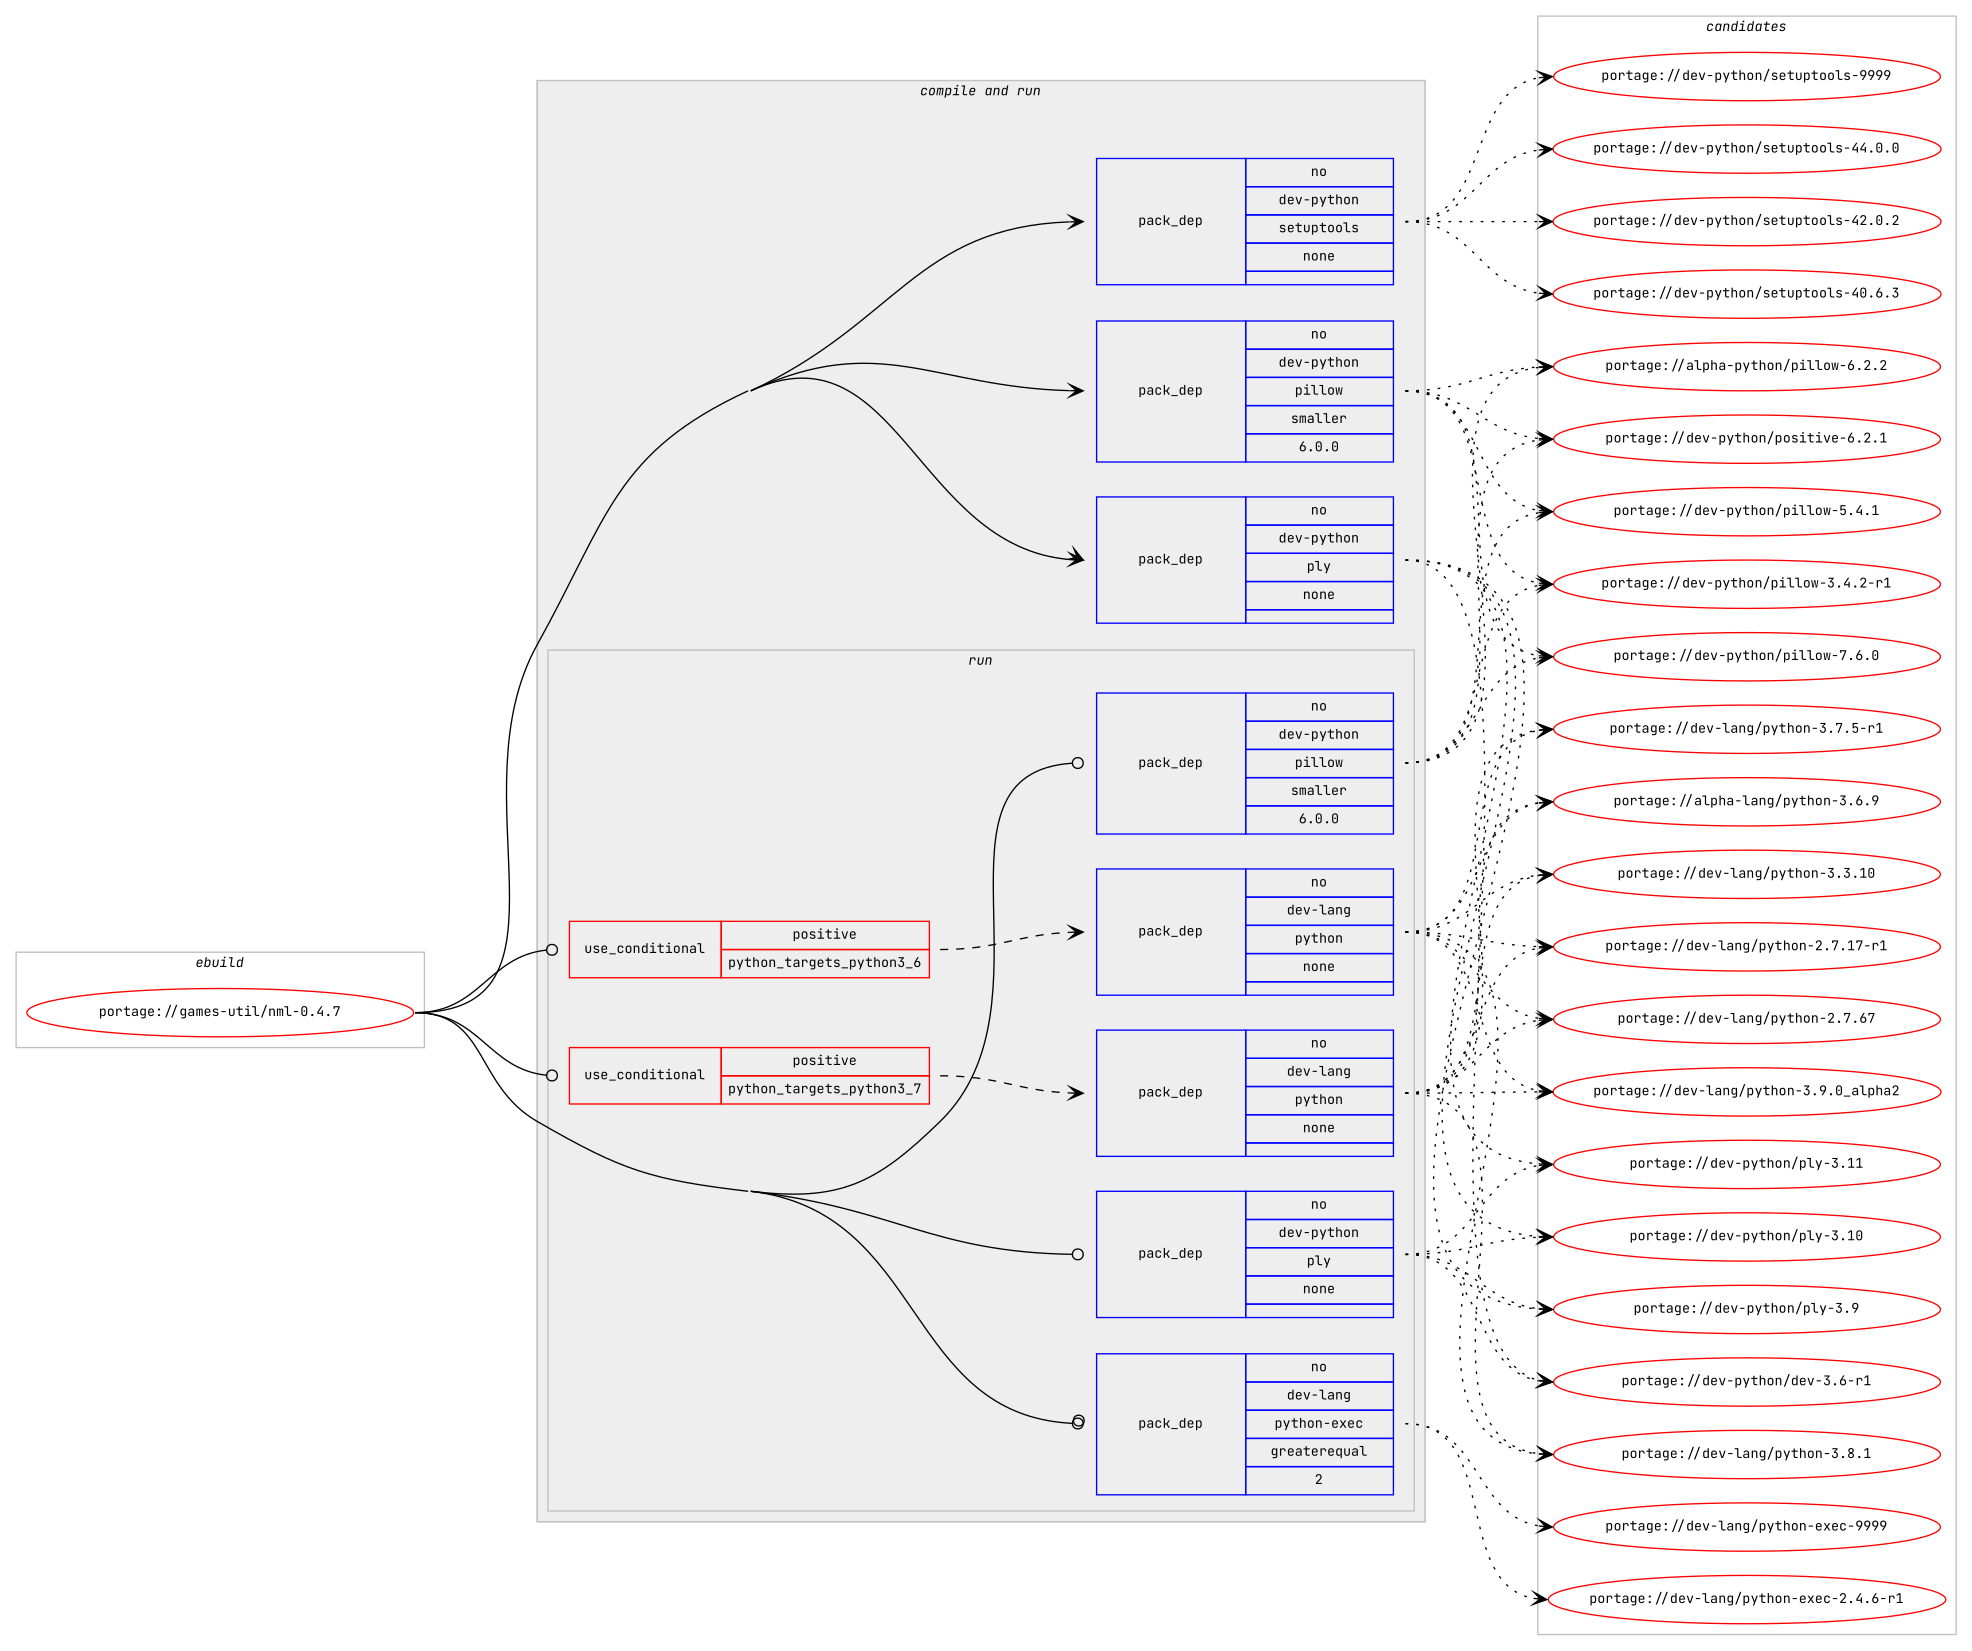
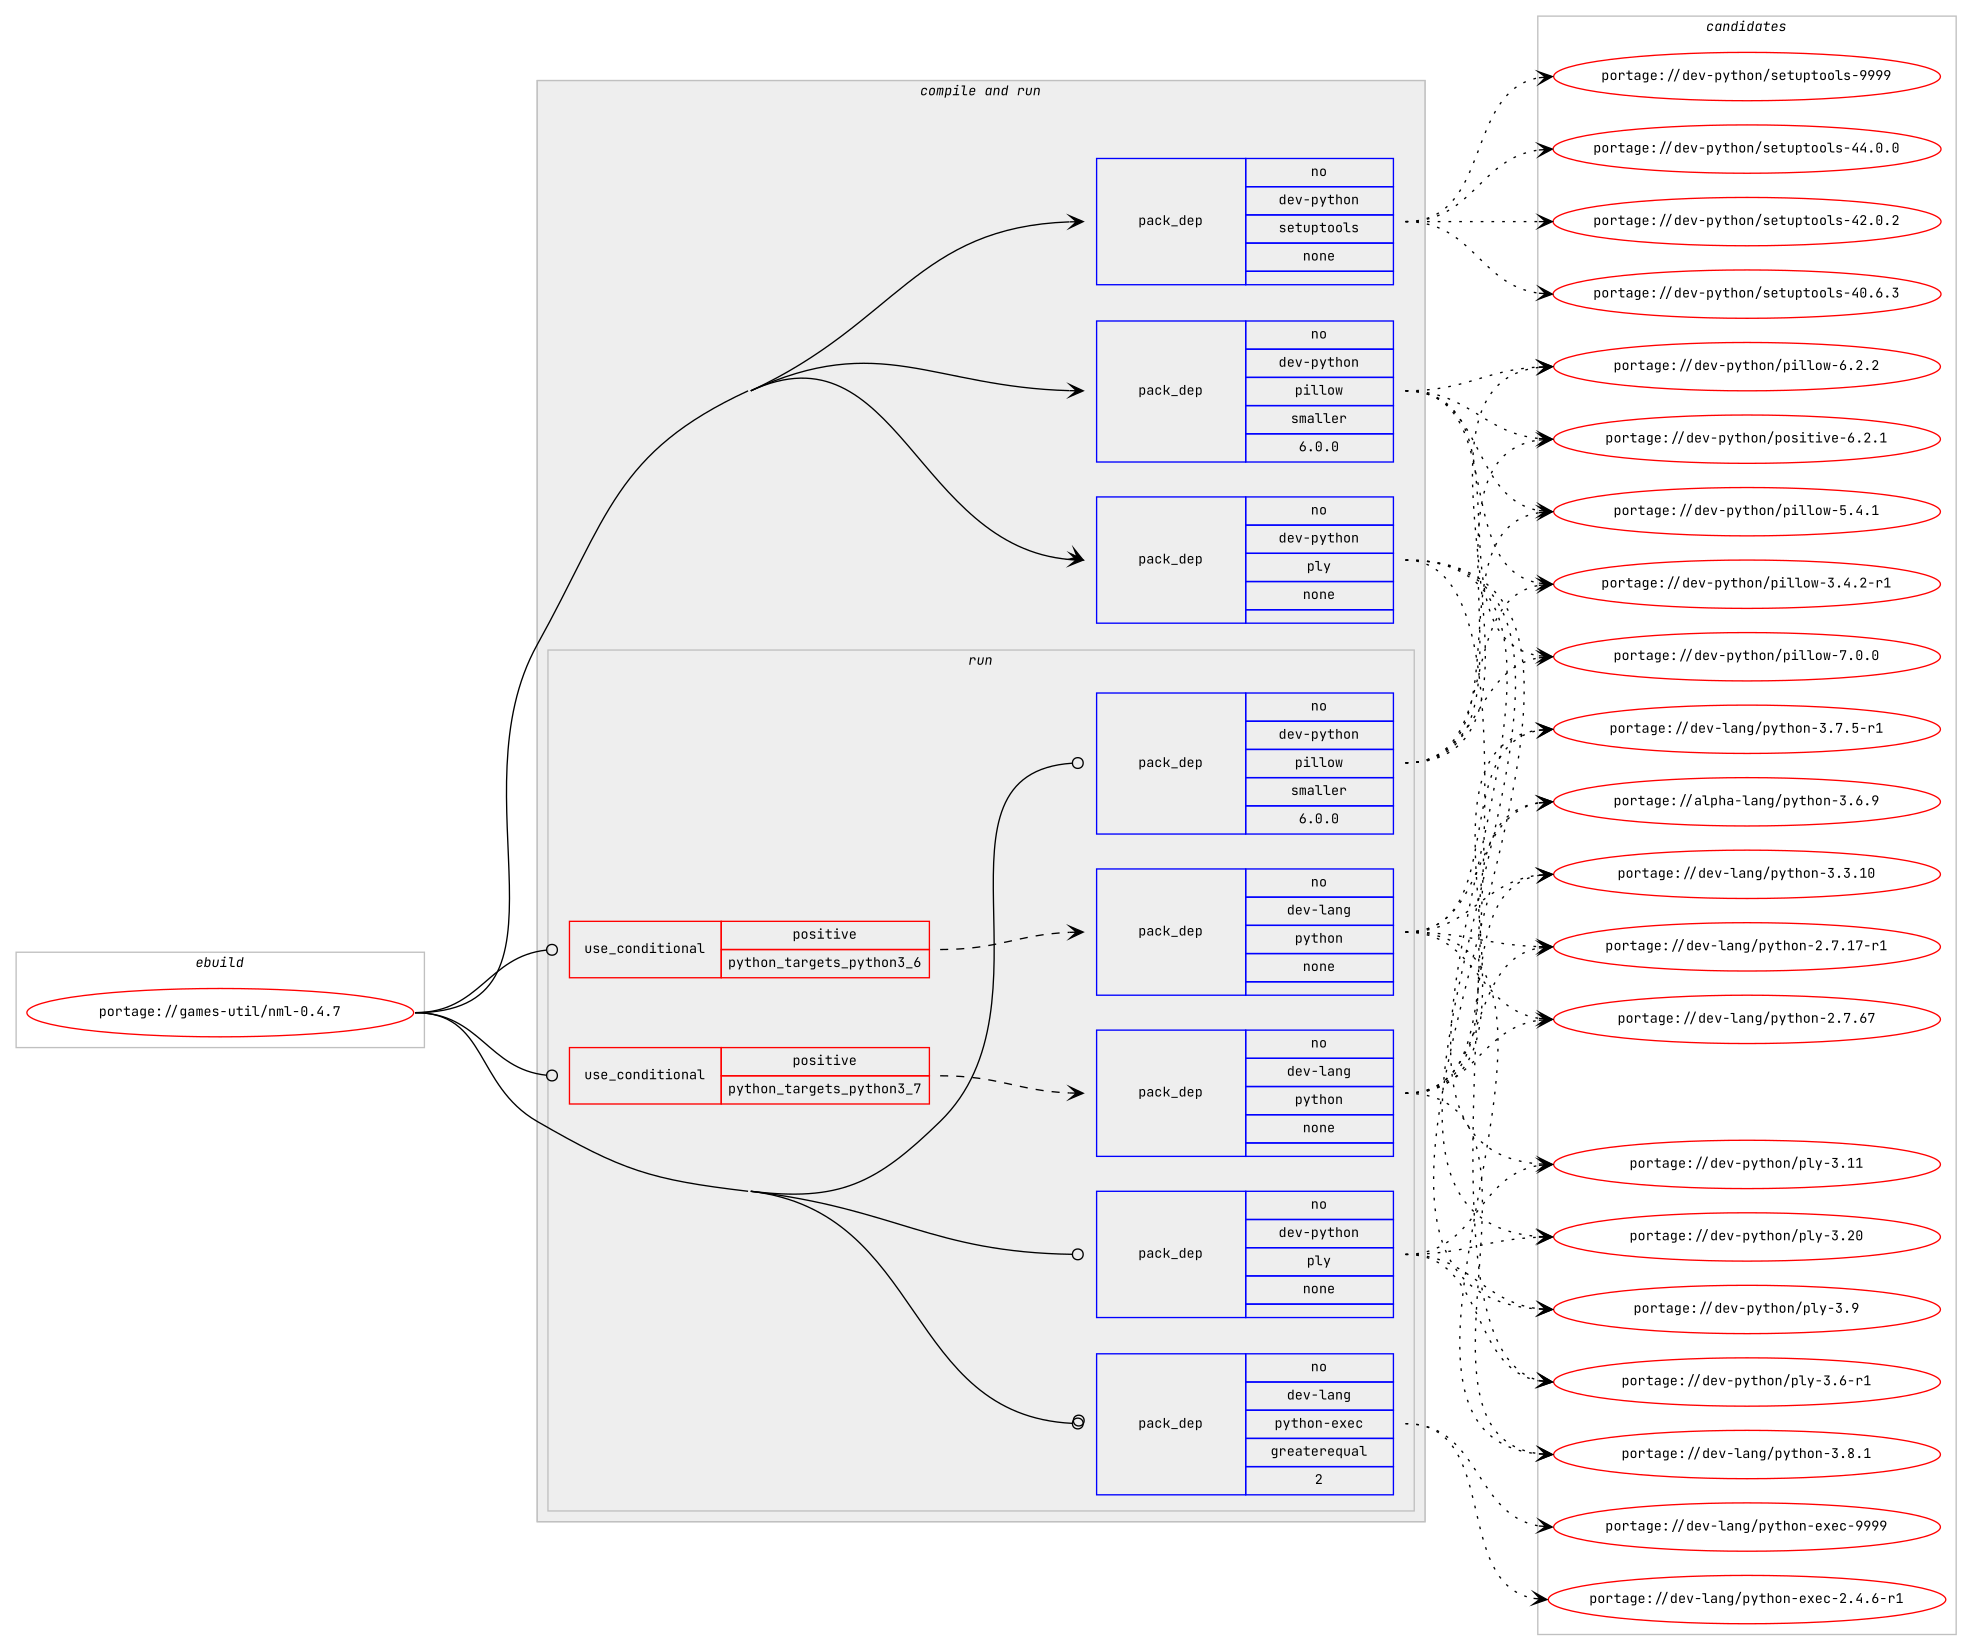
(1747, 367) -> (1747, 367)
(1747, 657) -> (1747, 657)
(1747, 1092) -> none
(1747, 1237) -> (1747, 1237)
(1747, 1382) -> (1747, 1382)
